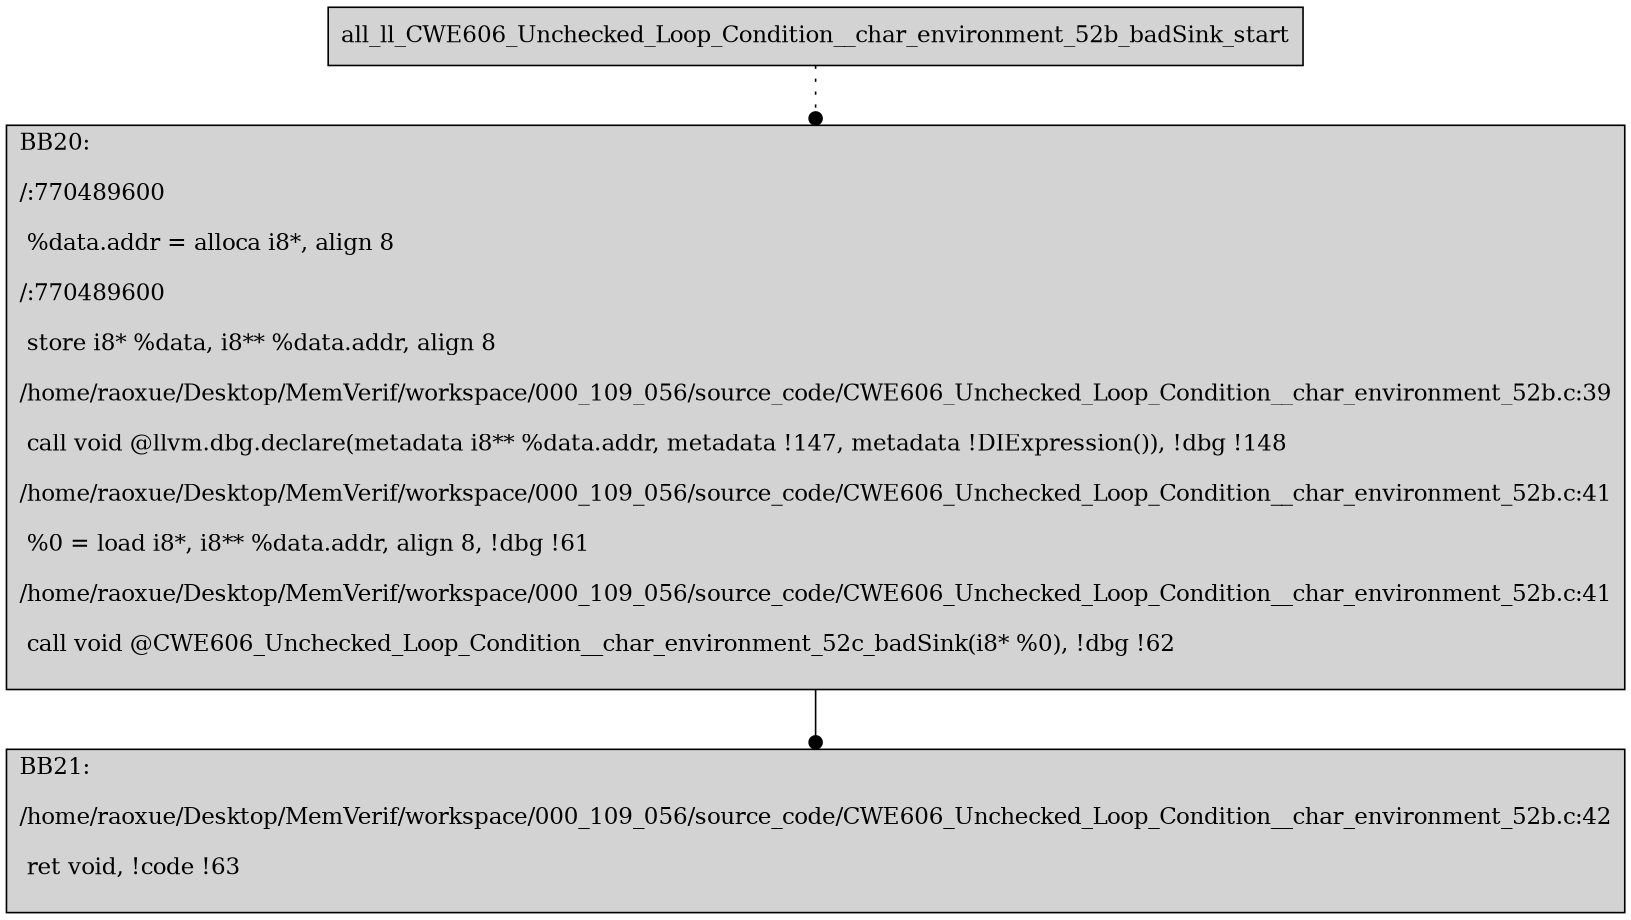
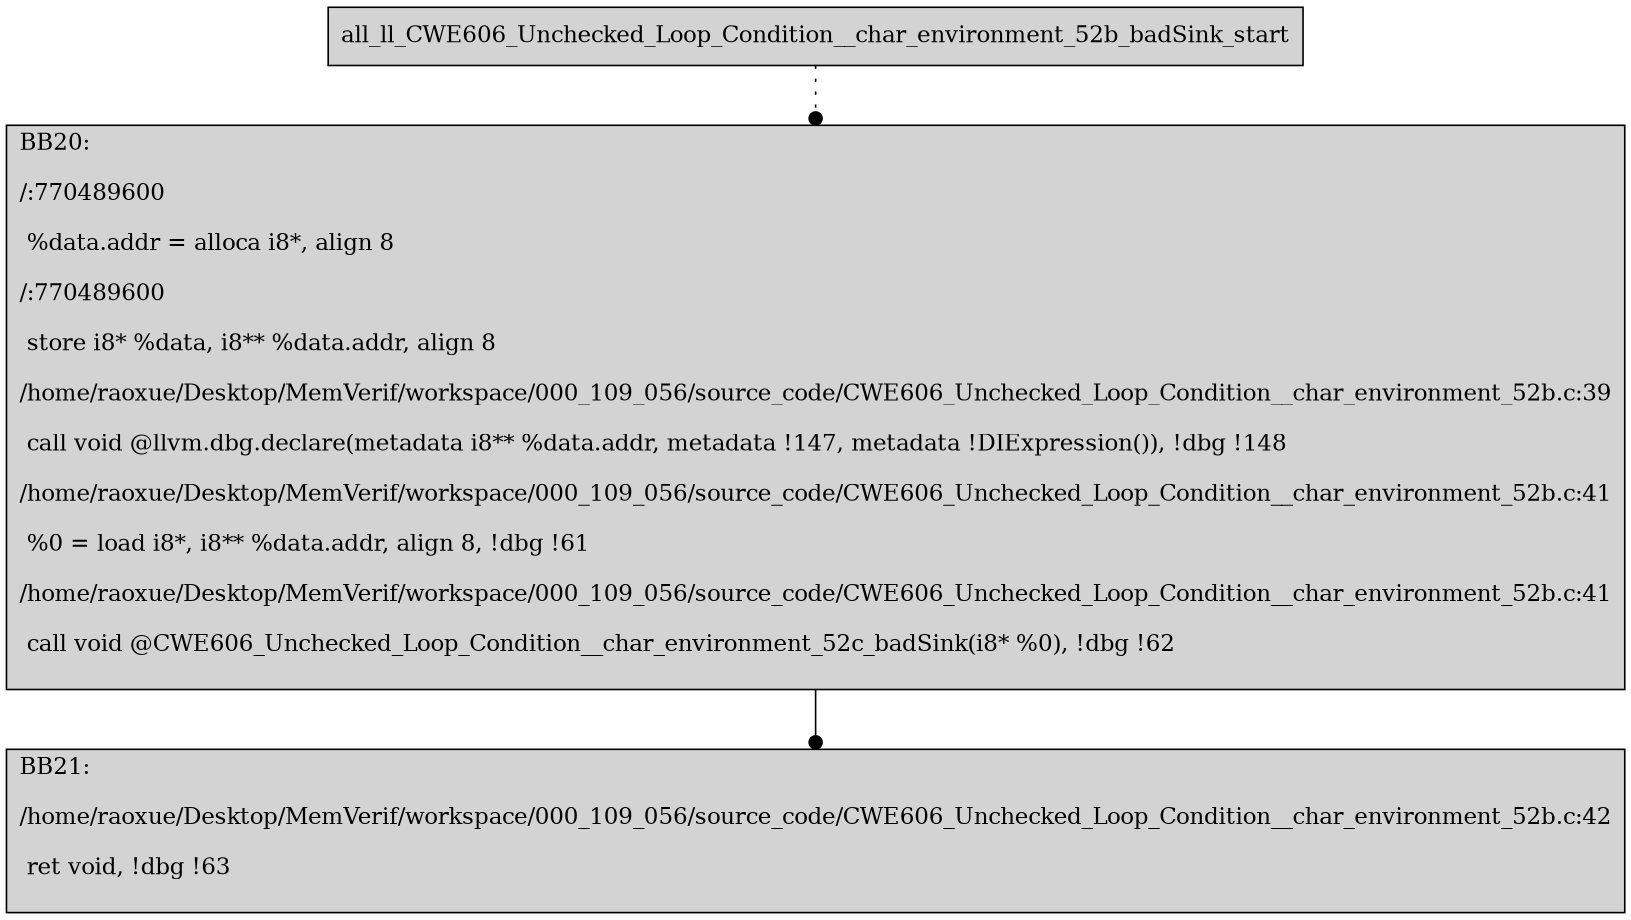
(130, 867) -> (125, 867)
